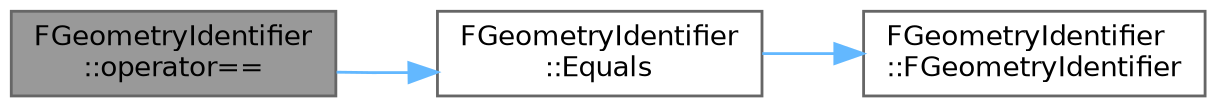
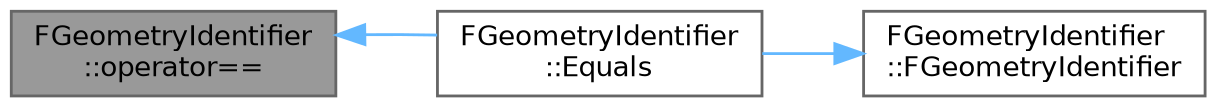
(372, 73) -> (401, 35)
